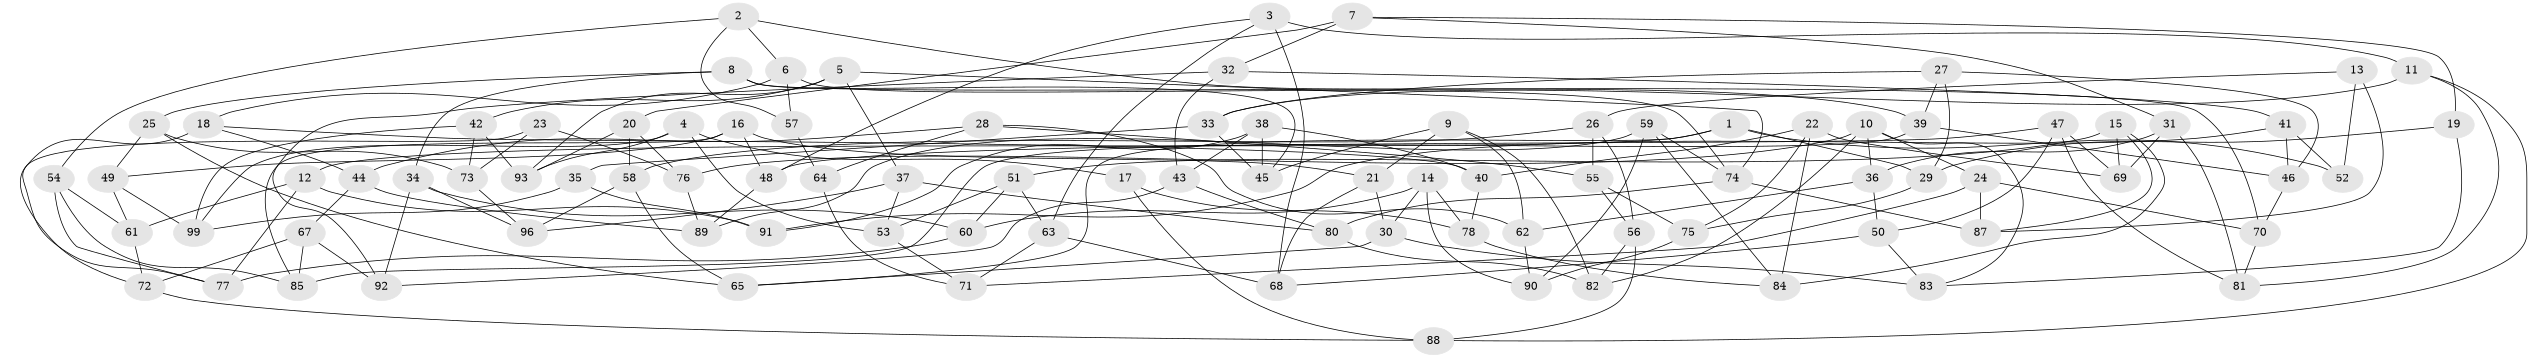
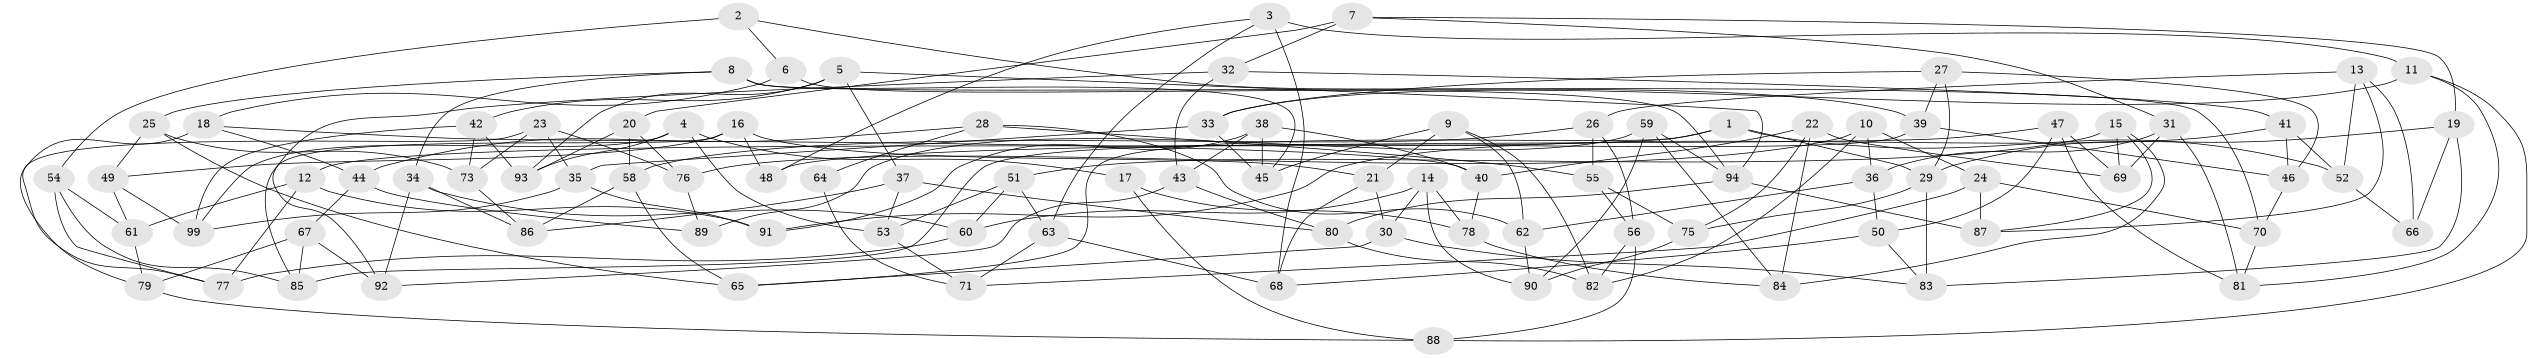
(792, 125) -> none
none -> (558, 152)
(2015, 177) -> (1926, 233)
(1733, 179) -> (1733, 179)
(736, 204) -> none
(527, 233) -> (527, 233)
none -> (2413, 233)
(145, 287) -> (145, 287)
